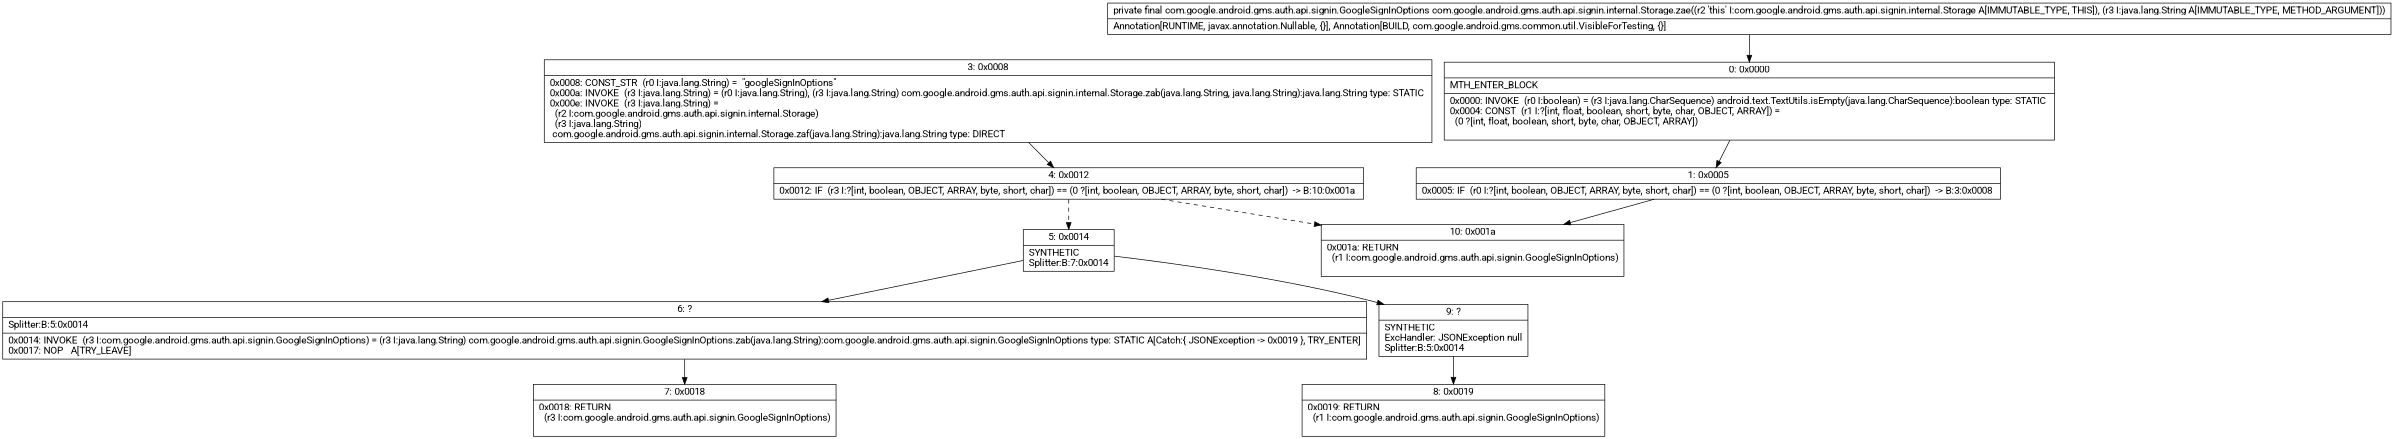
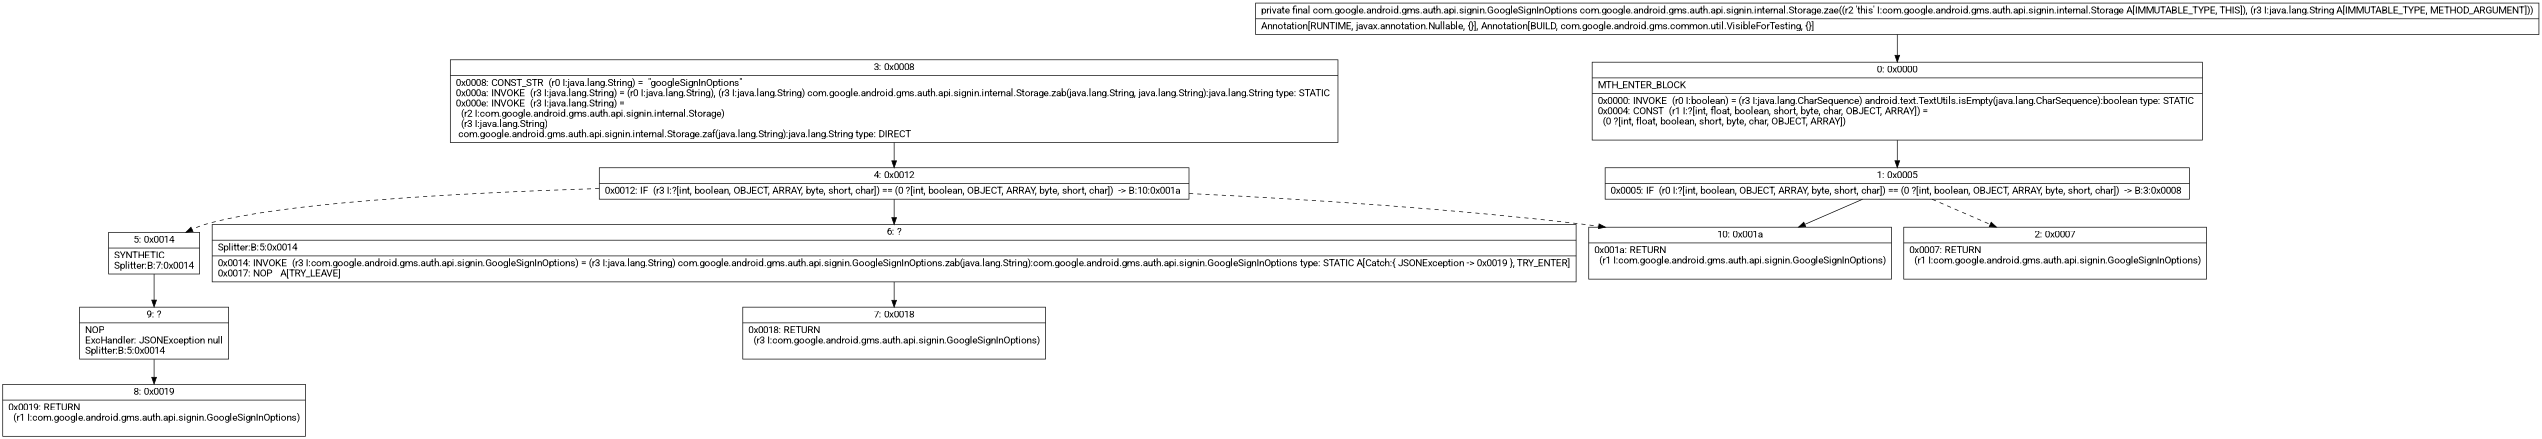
none -> (2055, 253)
(926, 280) -> (894, 208)
(1410, 328) -> (95, 330)
